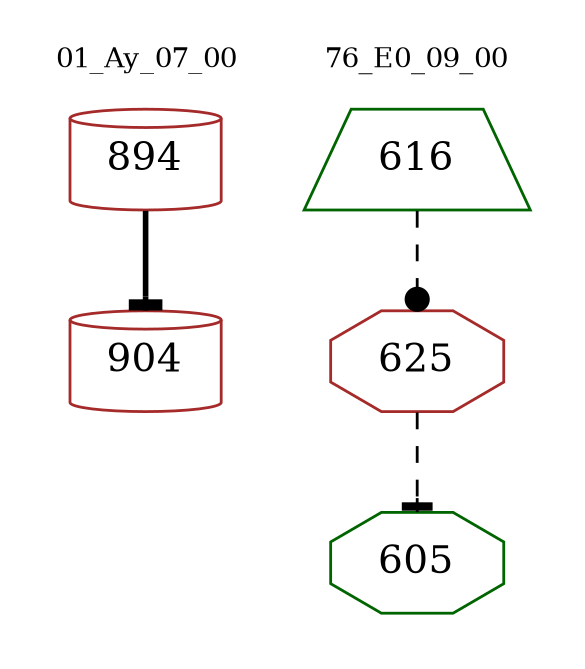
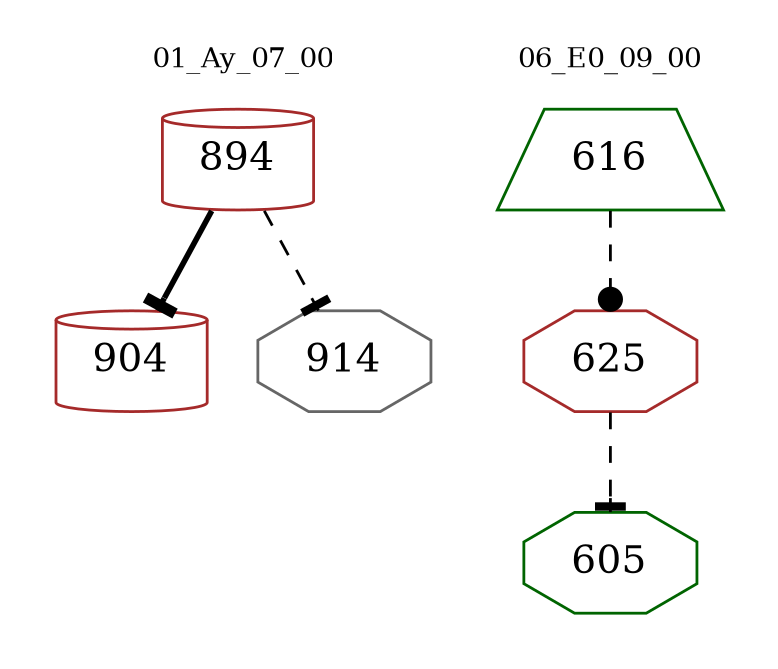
(417, 60) -> (610, 60)
none -> (344, 361)
